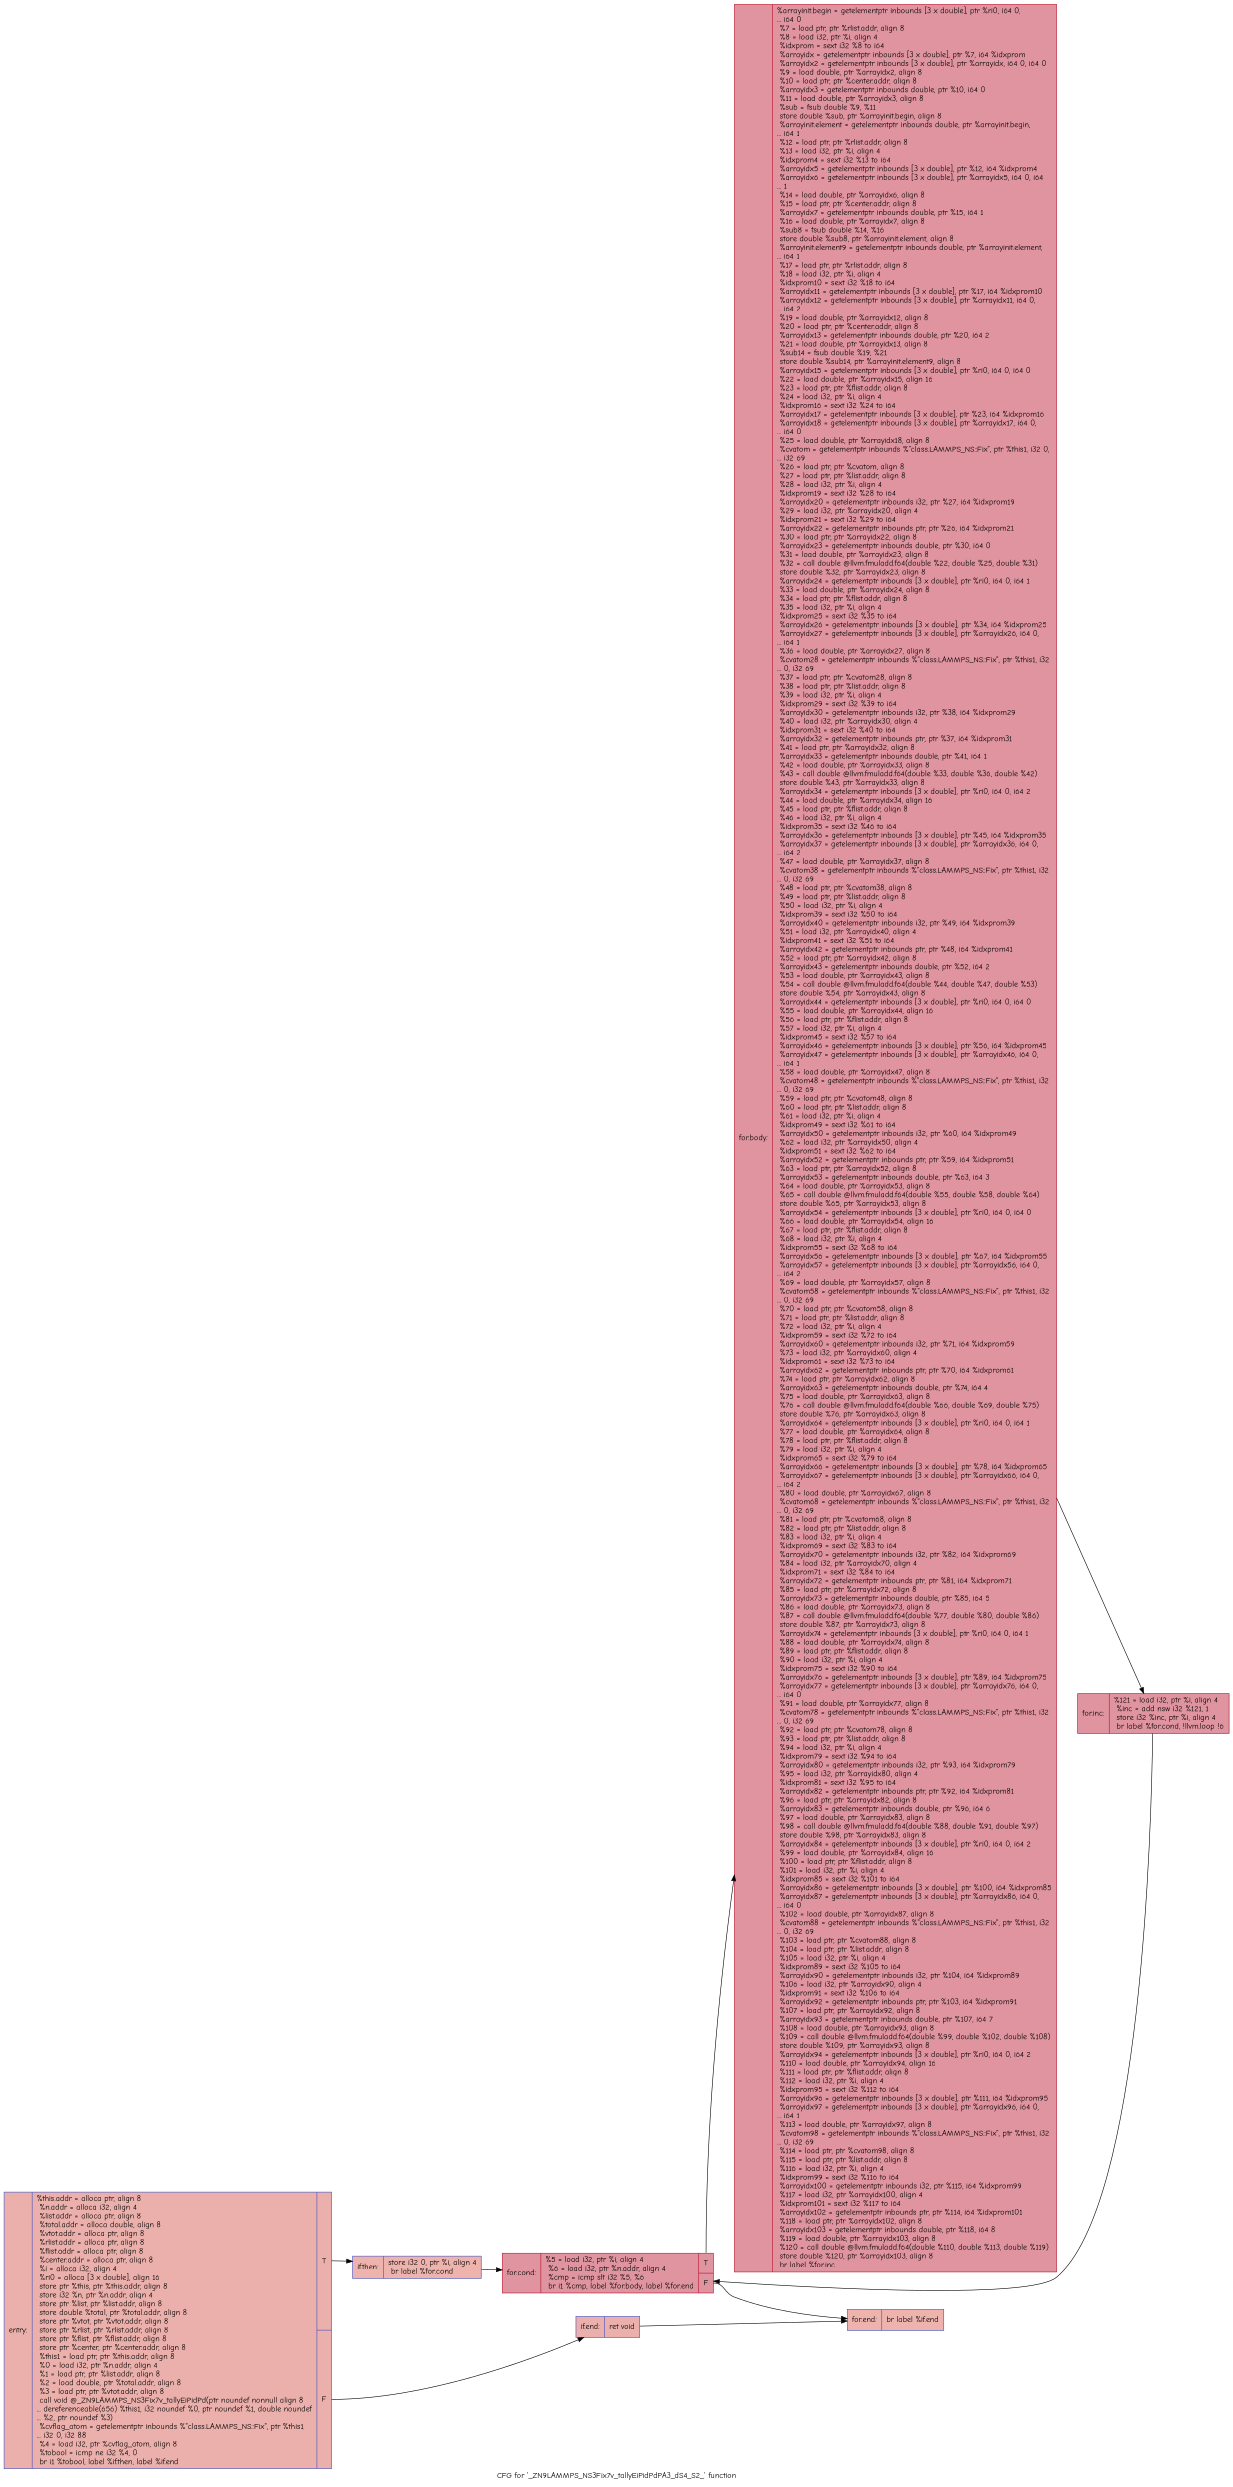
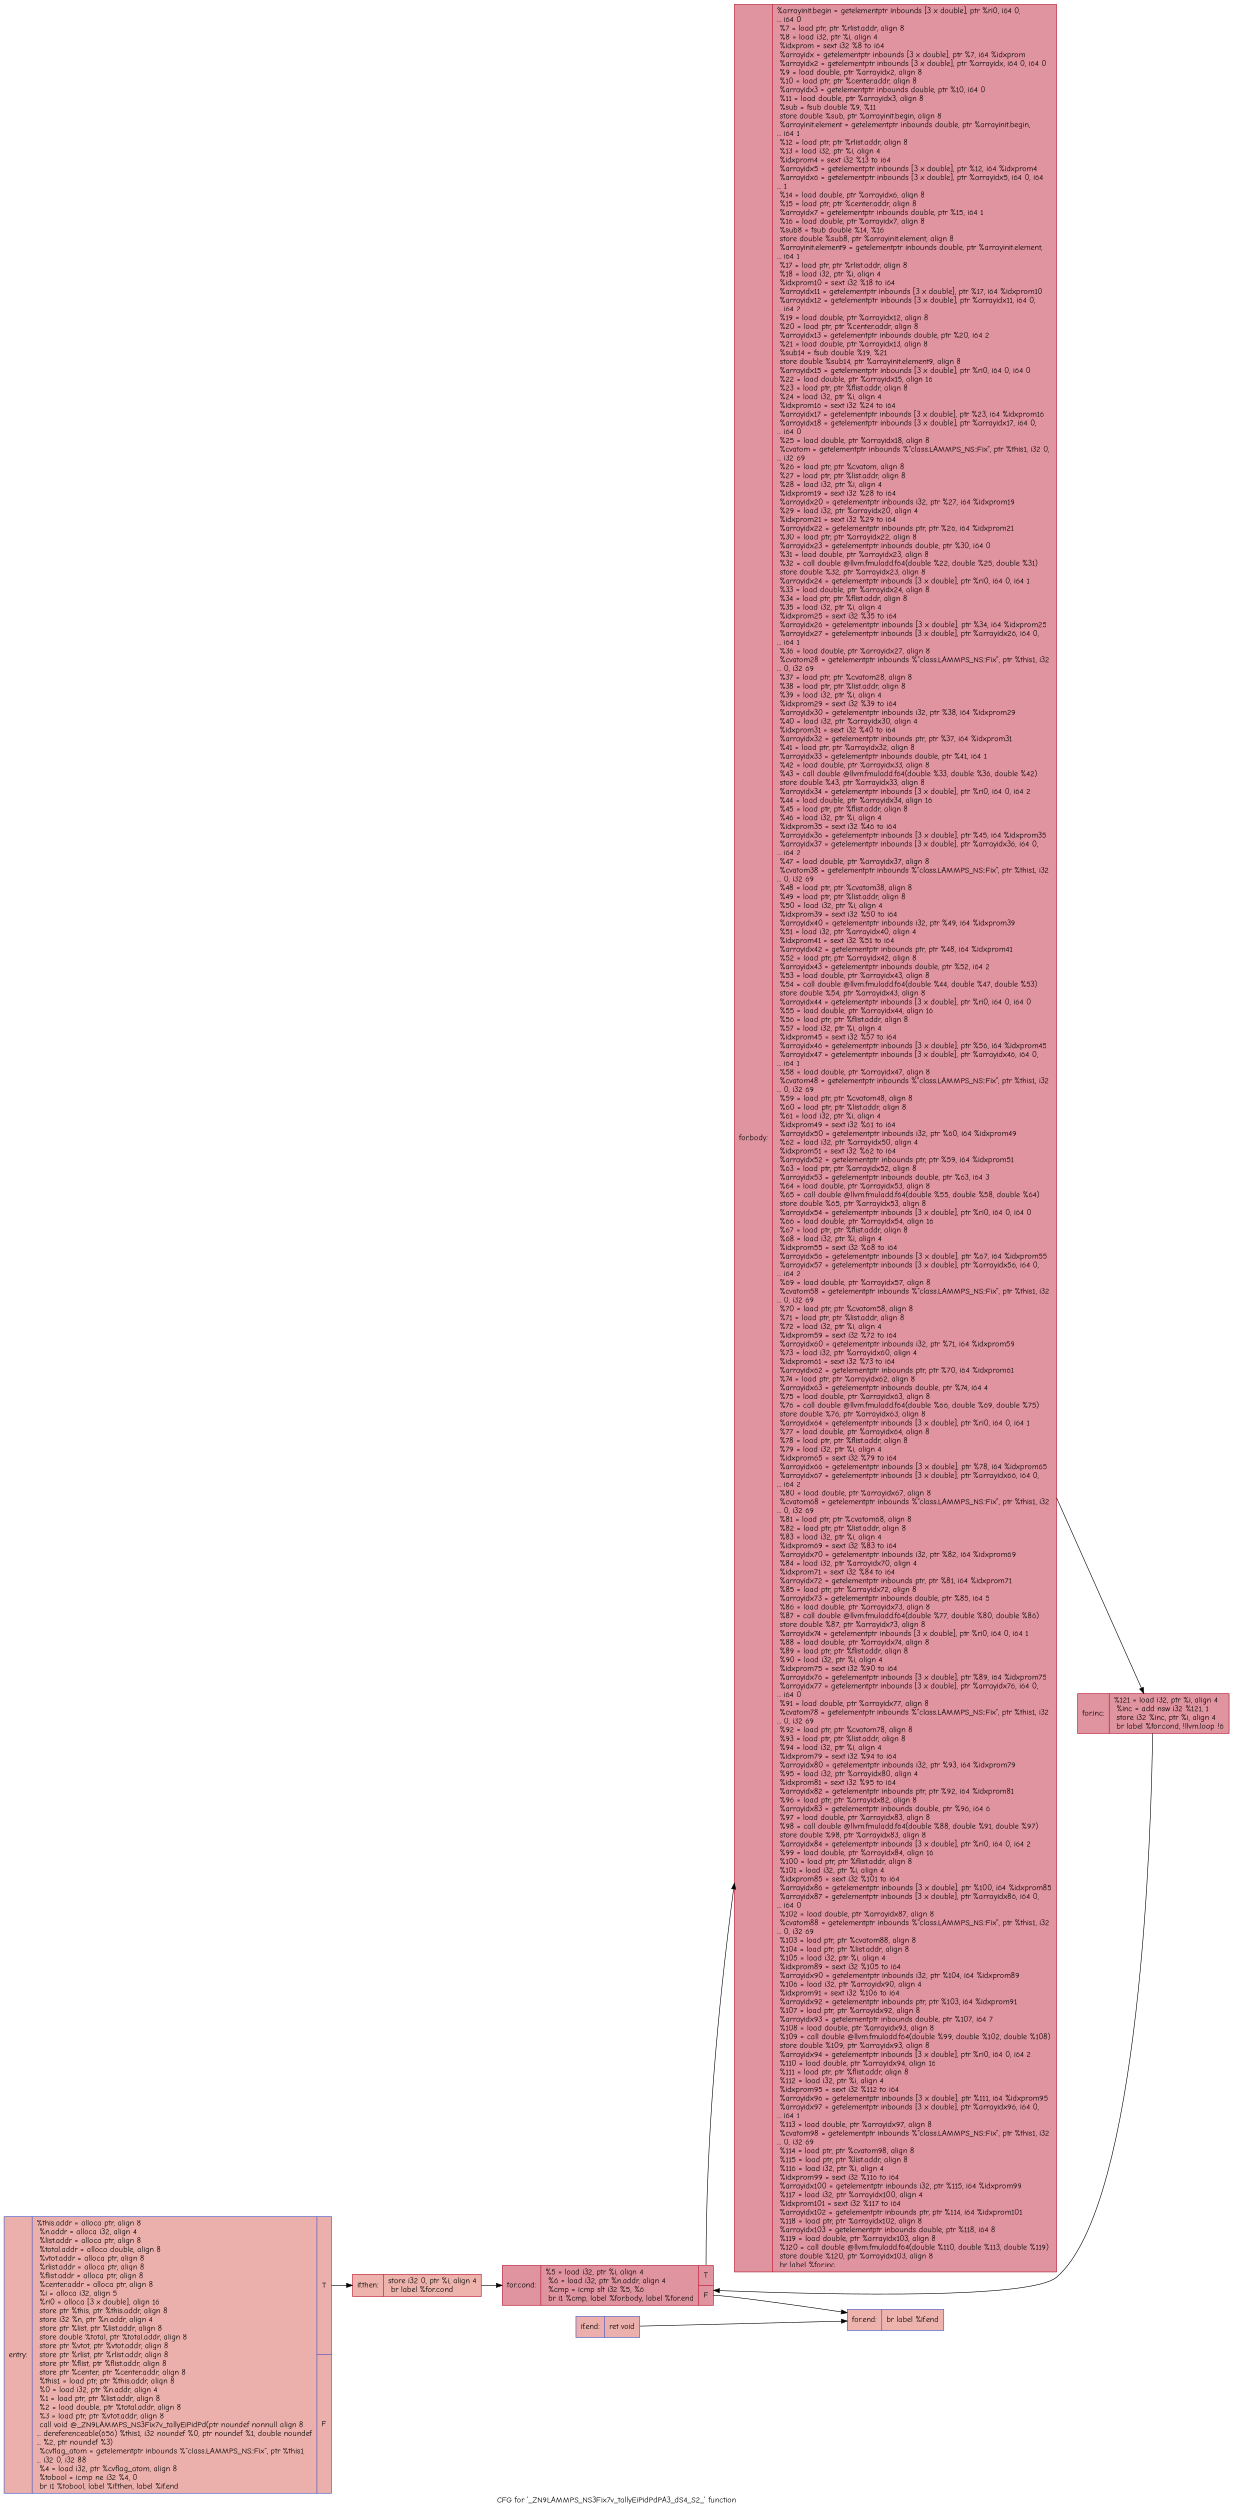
(417, 2267) -> (417, 2285)
(77, 2269) -> (77, 2293)
(458, 2381) -> none
